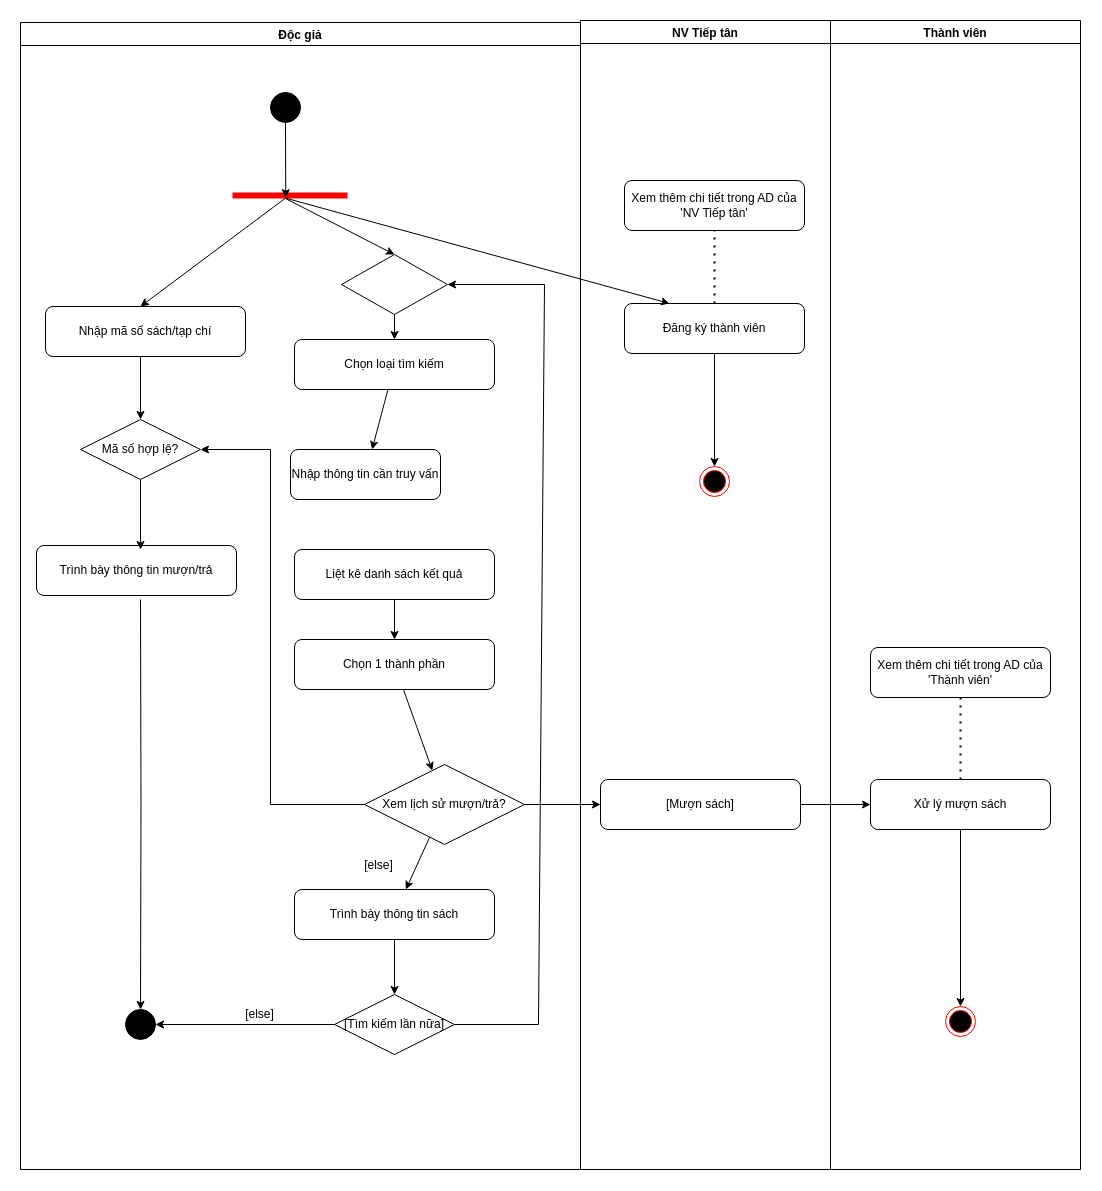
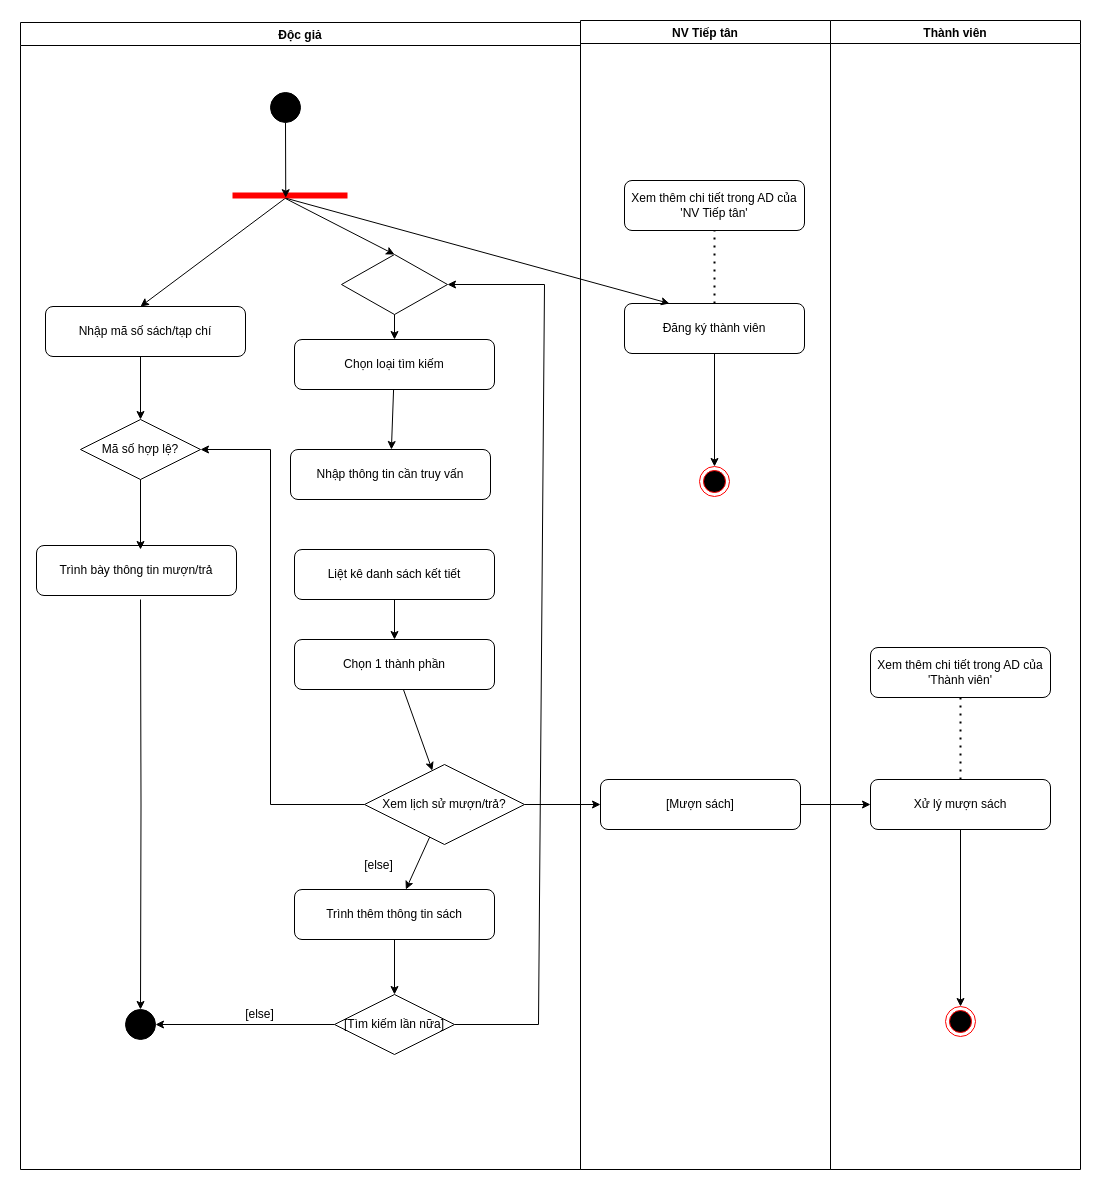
(366, 475) -> (391, 475)
(395, 575) -> (395, 575)
(395, 915) -> (395, 915)
